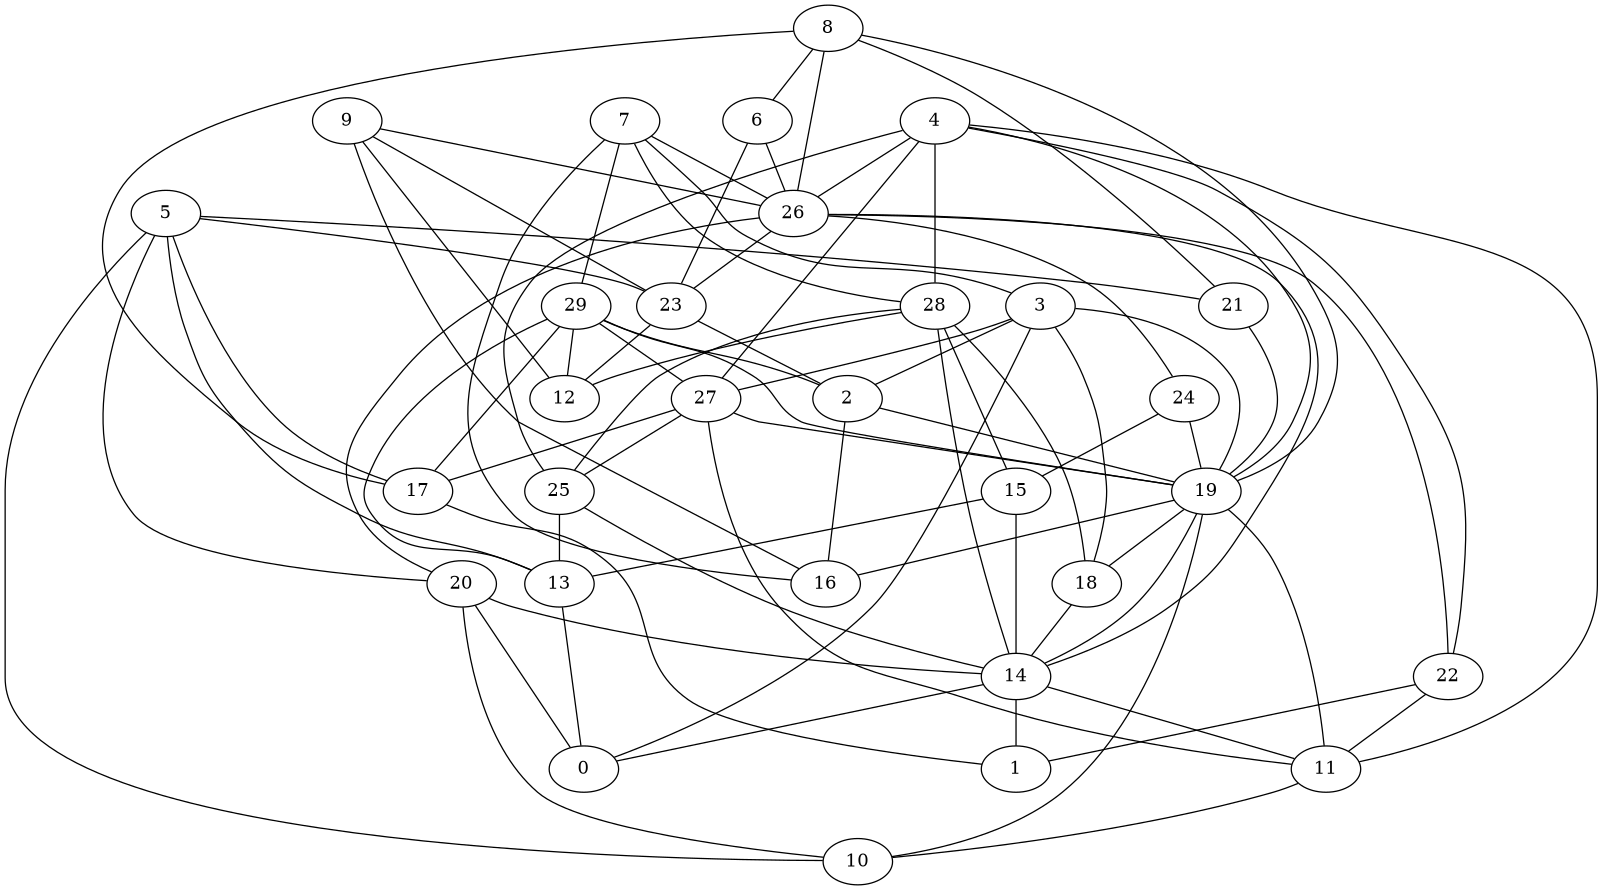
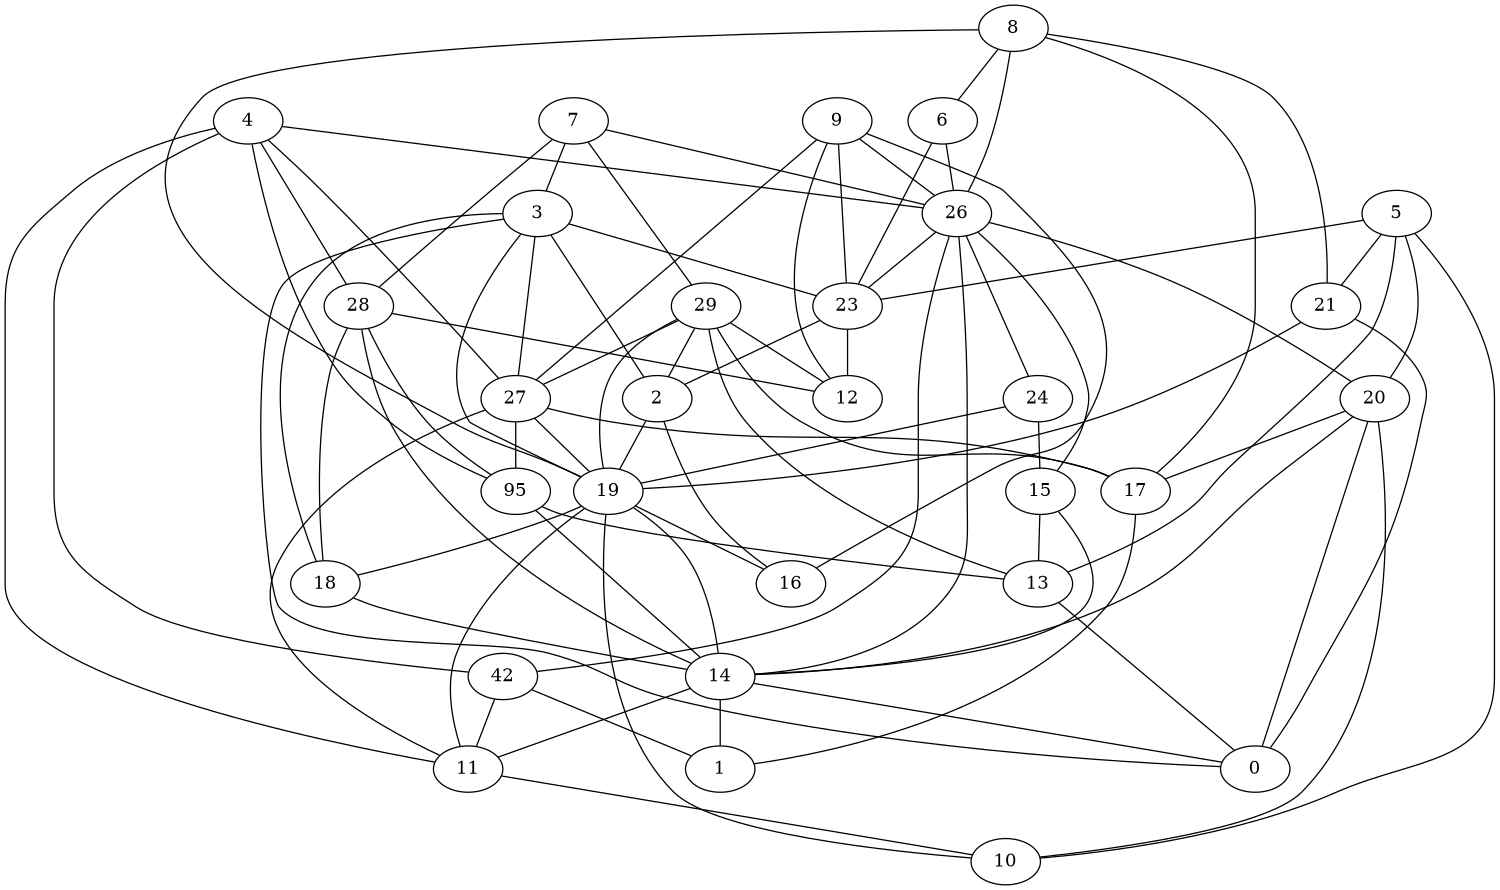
(1236, 238) -> none
none -> (690, 248)
none -> (693, 260)
(250, 386) -> (1273, 438)
(976, 399) -> (1068, 341)
(476, 457) -> none
(559, 491) -> (516, 491)
none -> (1395, 519)
(1448, 676) -> (503, 676)
